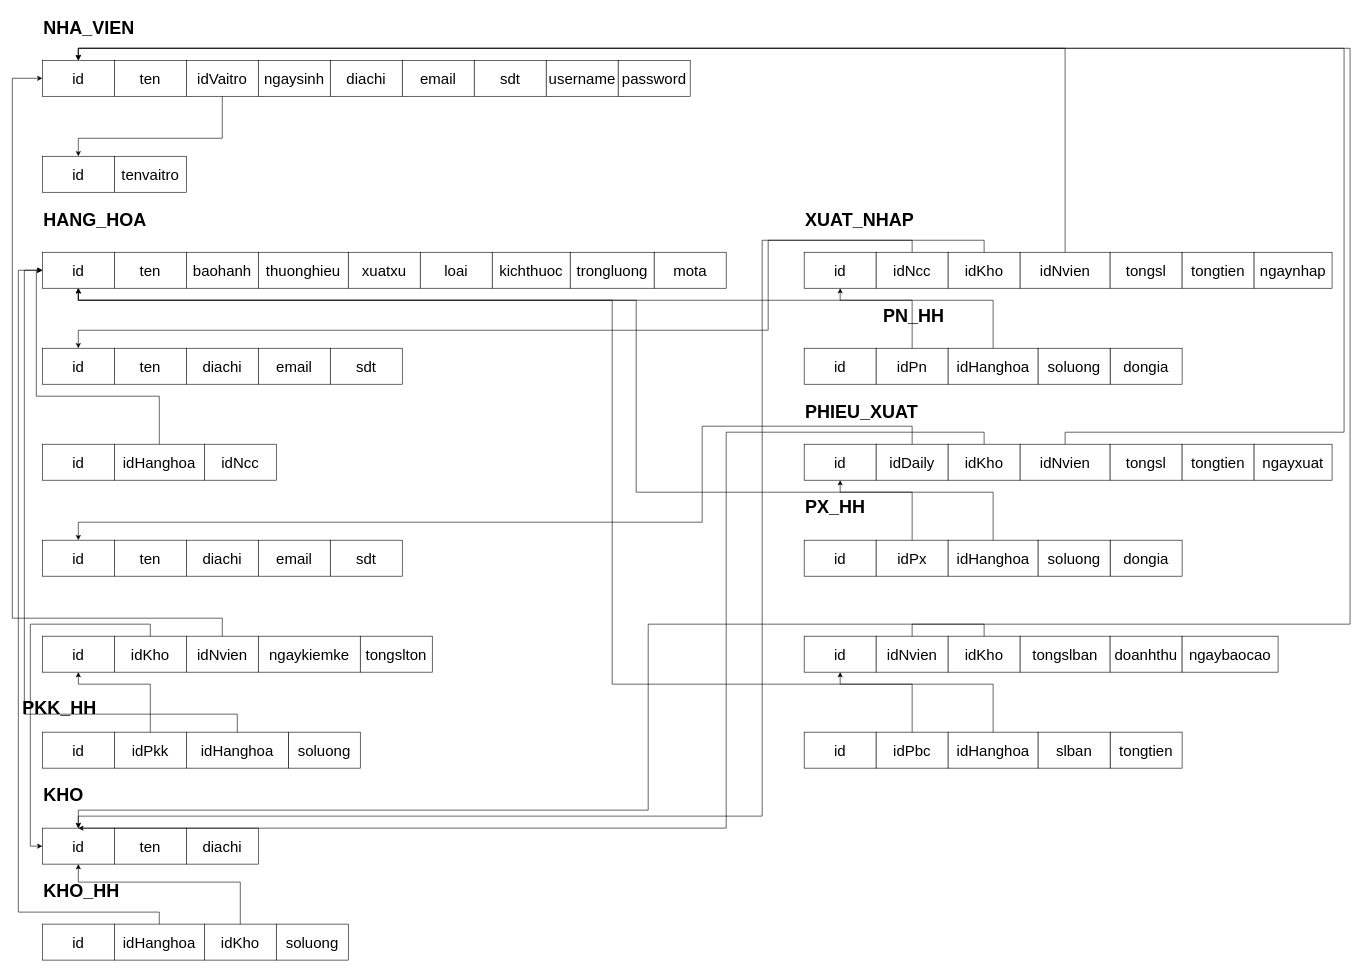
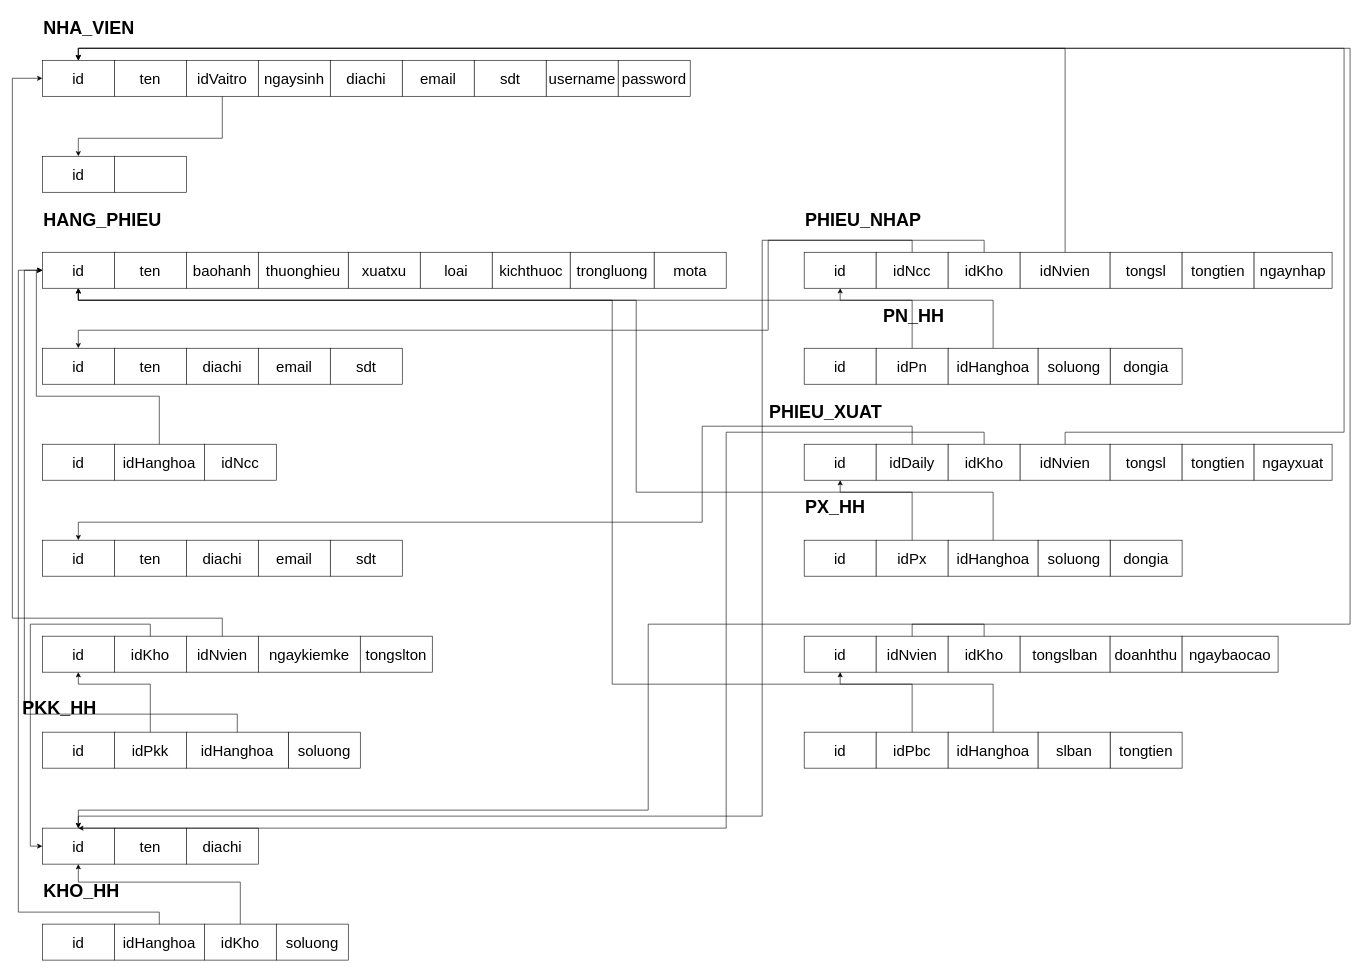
(150, 174) -> none
(84, 219) -> (94, 219)
(851, 219) -> (856, 219)
(867, 411) -> (831, 411)
(69, 795) -> none
